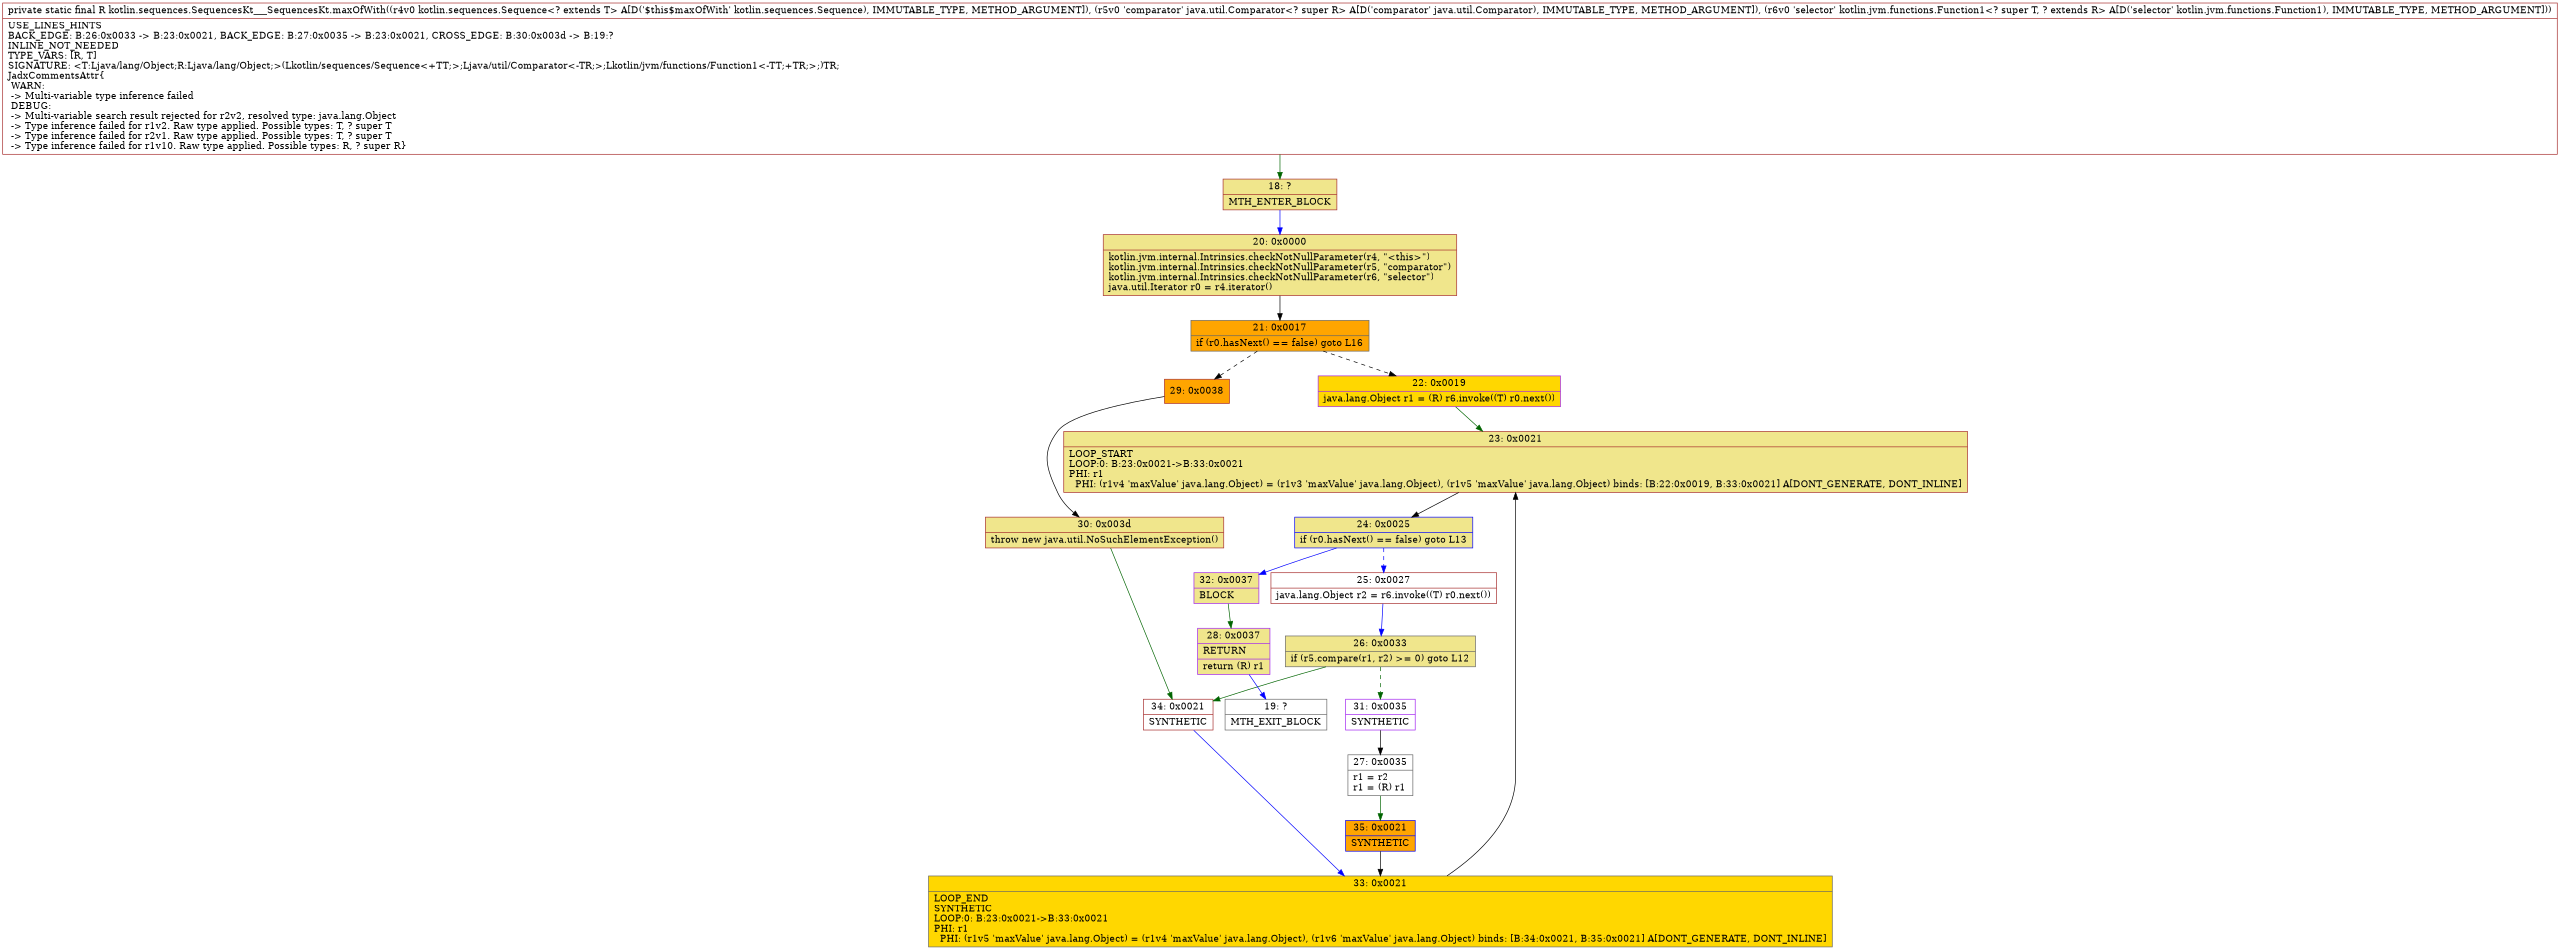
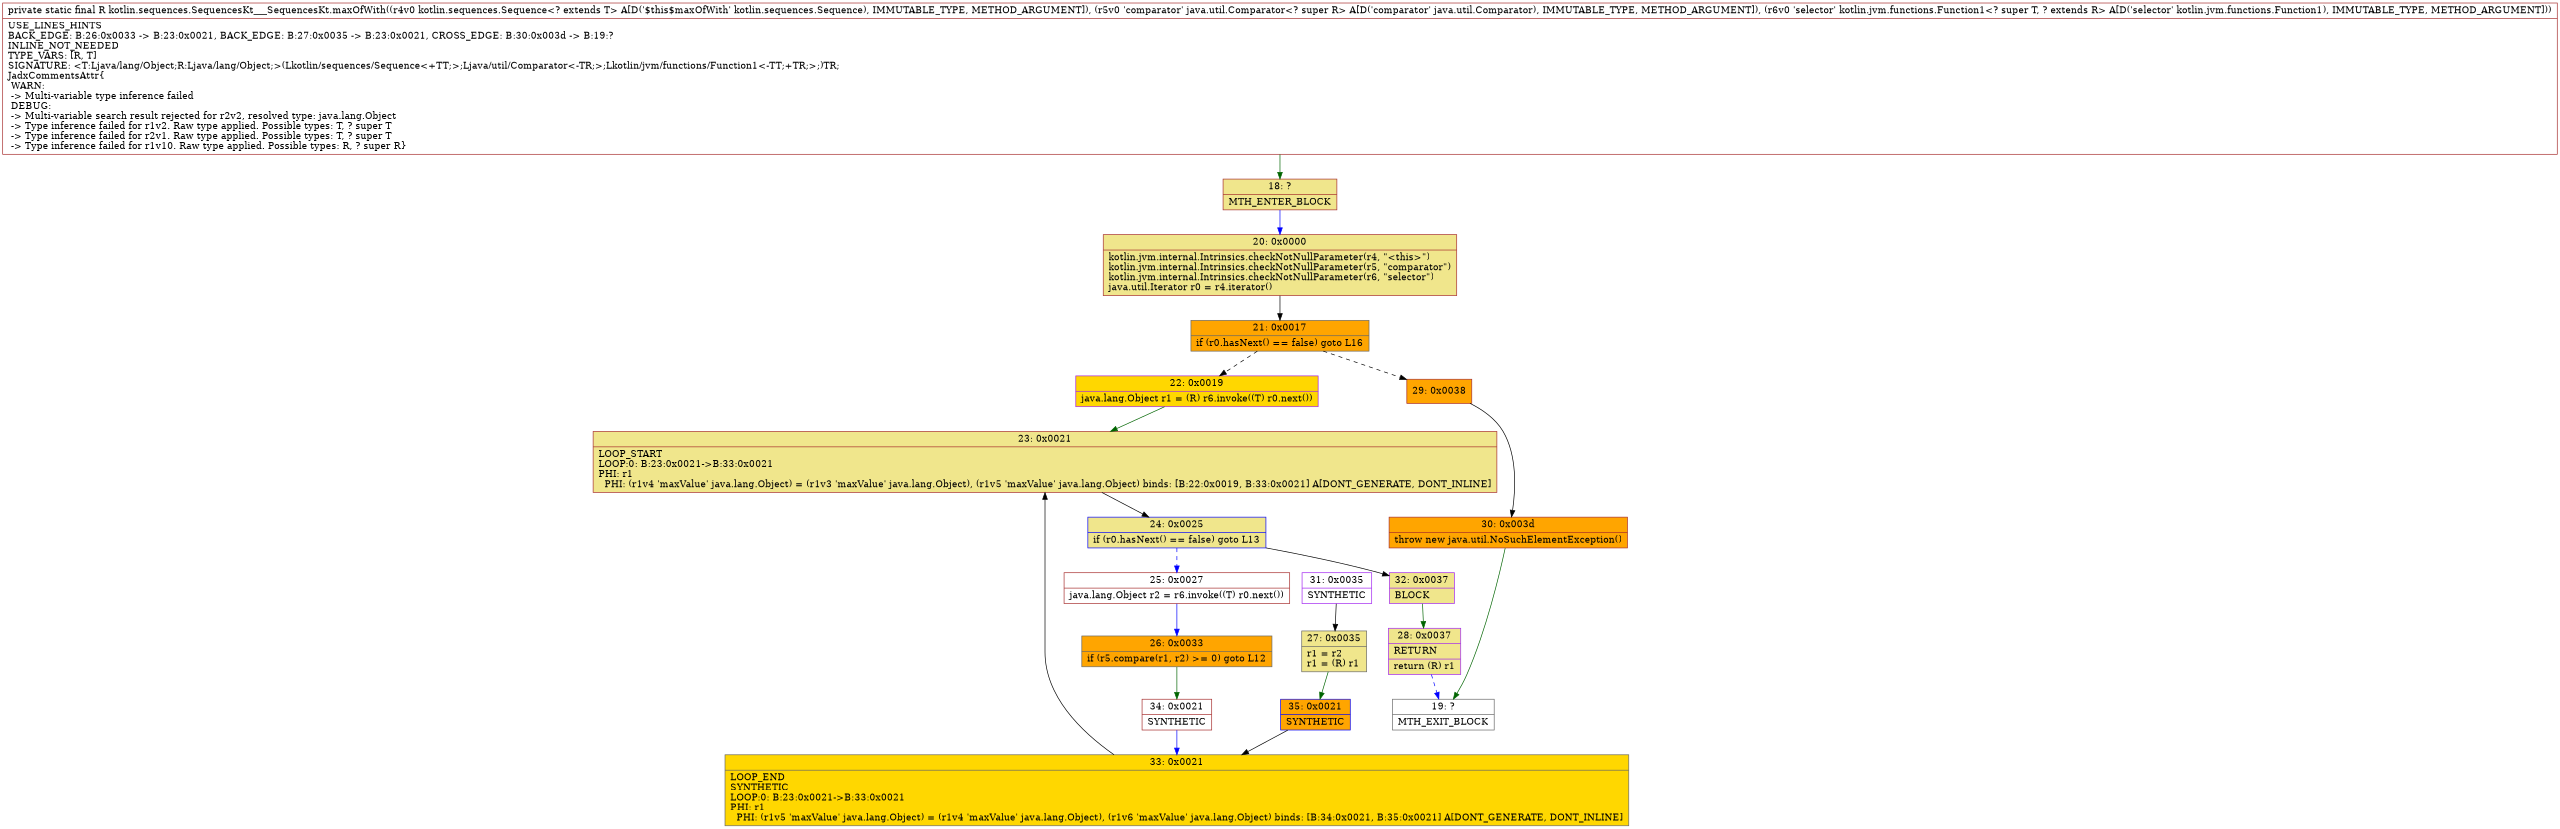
(1105, 533) -> (1508, 533)
(1301, 560) -> (1325, 560)
(1140, 621) -> (1486, 622)
(1380, 651) -> (1177, 651)
(1380, 680) -> none
(1255, 683) -> (1434, 684)
(1380, 775) -> (1334, 651)
